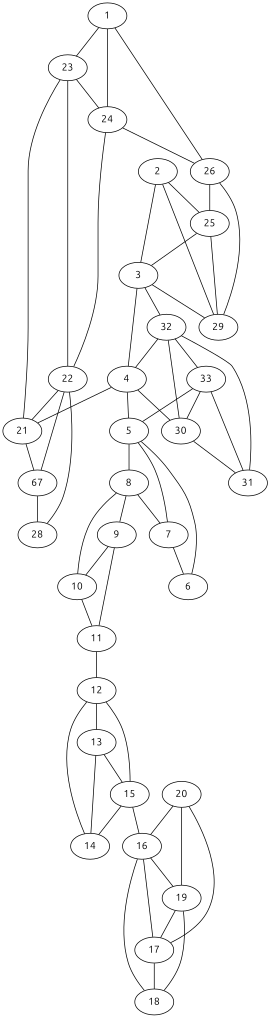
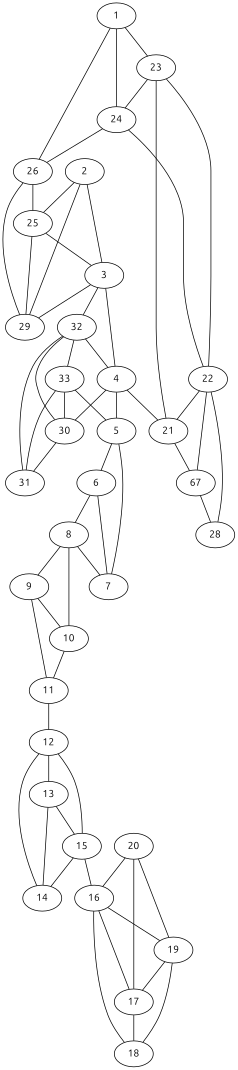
(129, 457) -> (83, 509)
